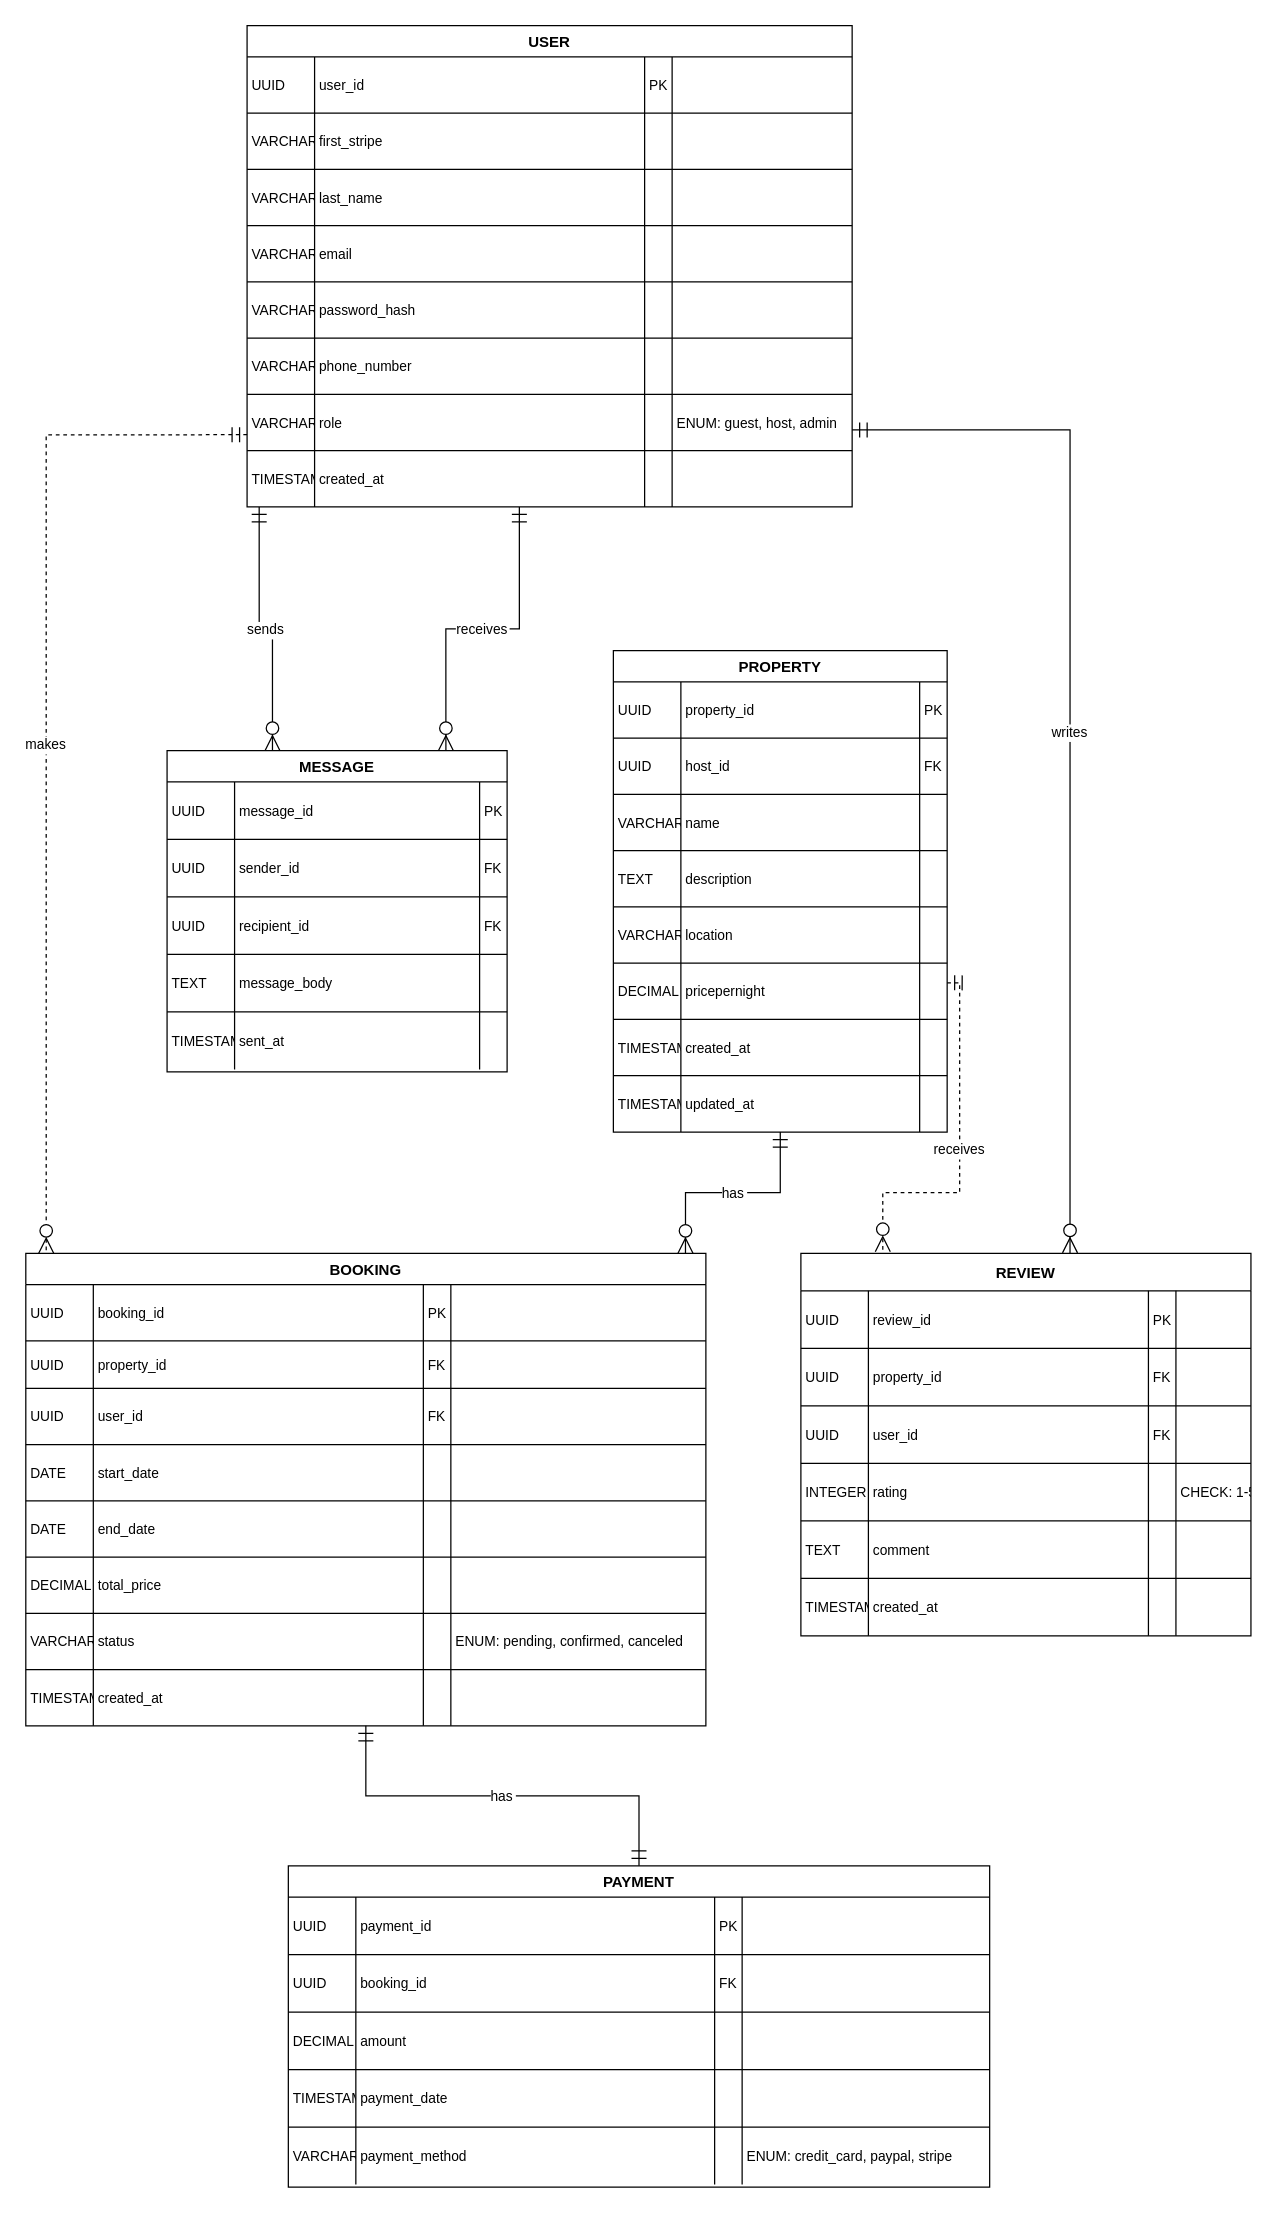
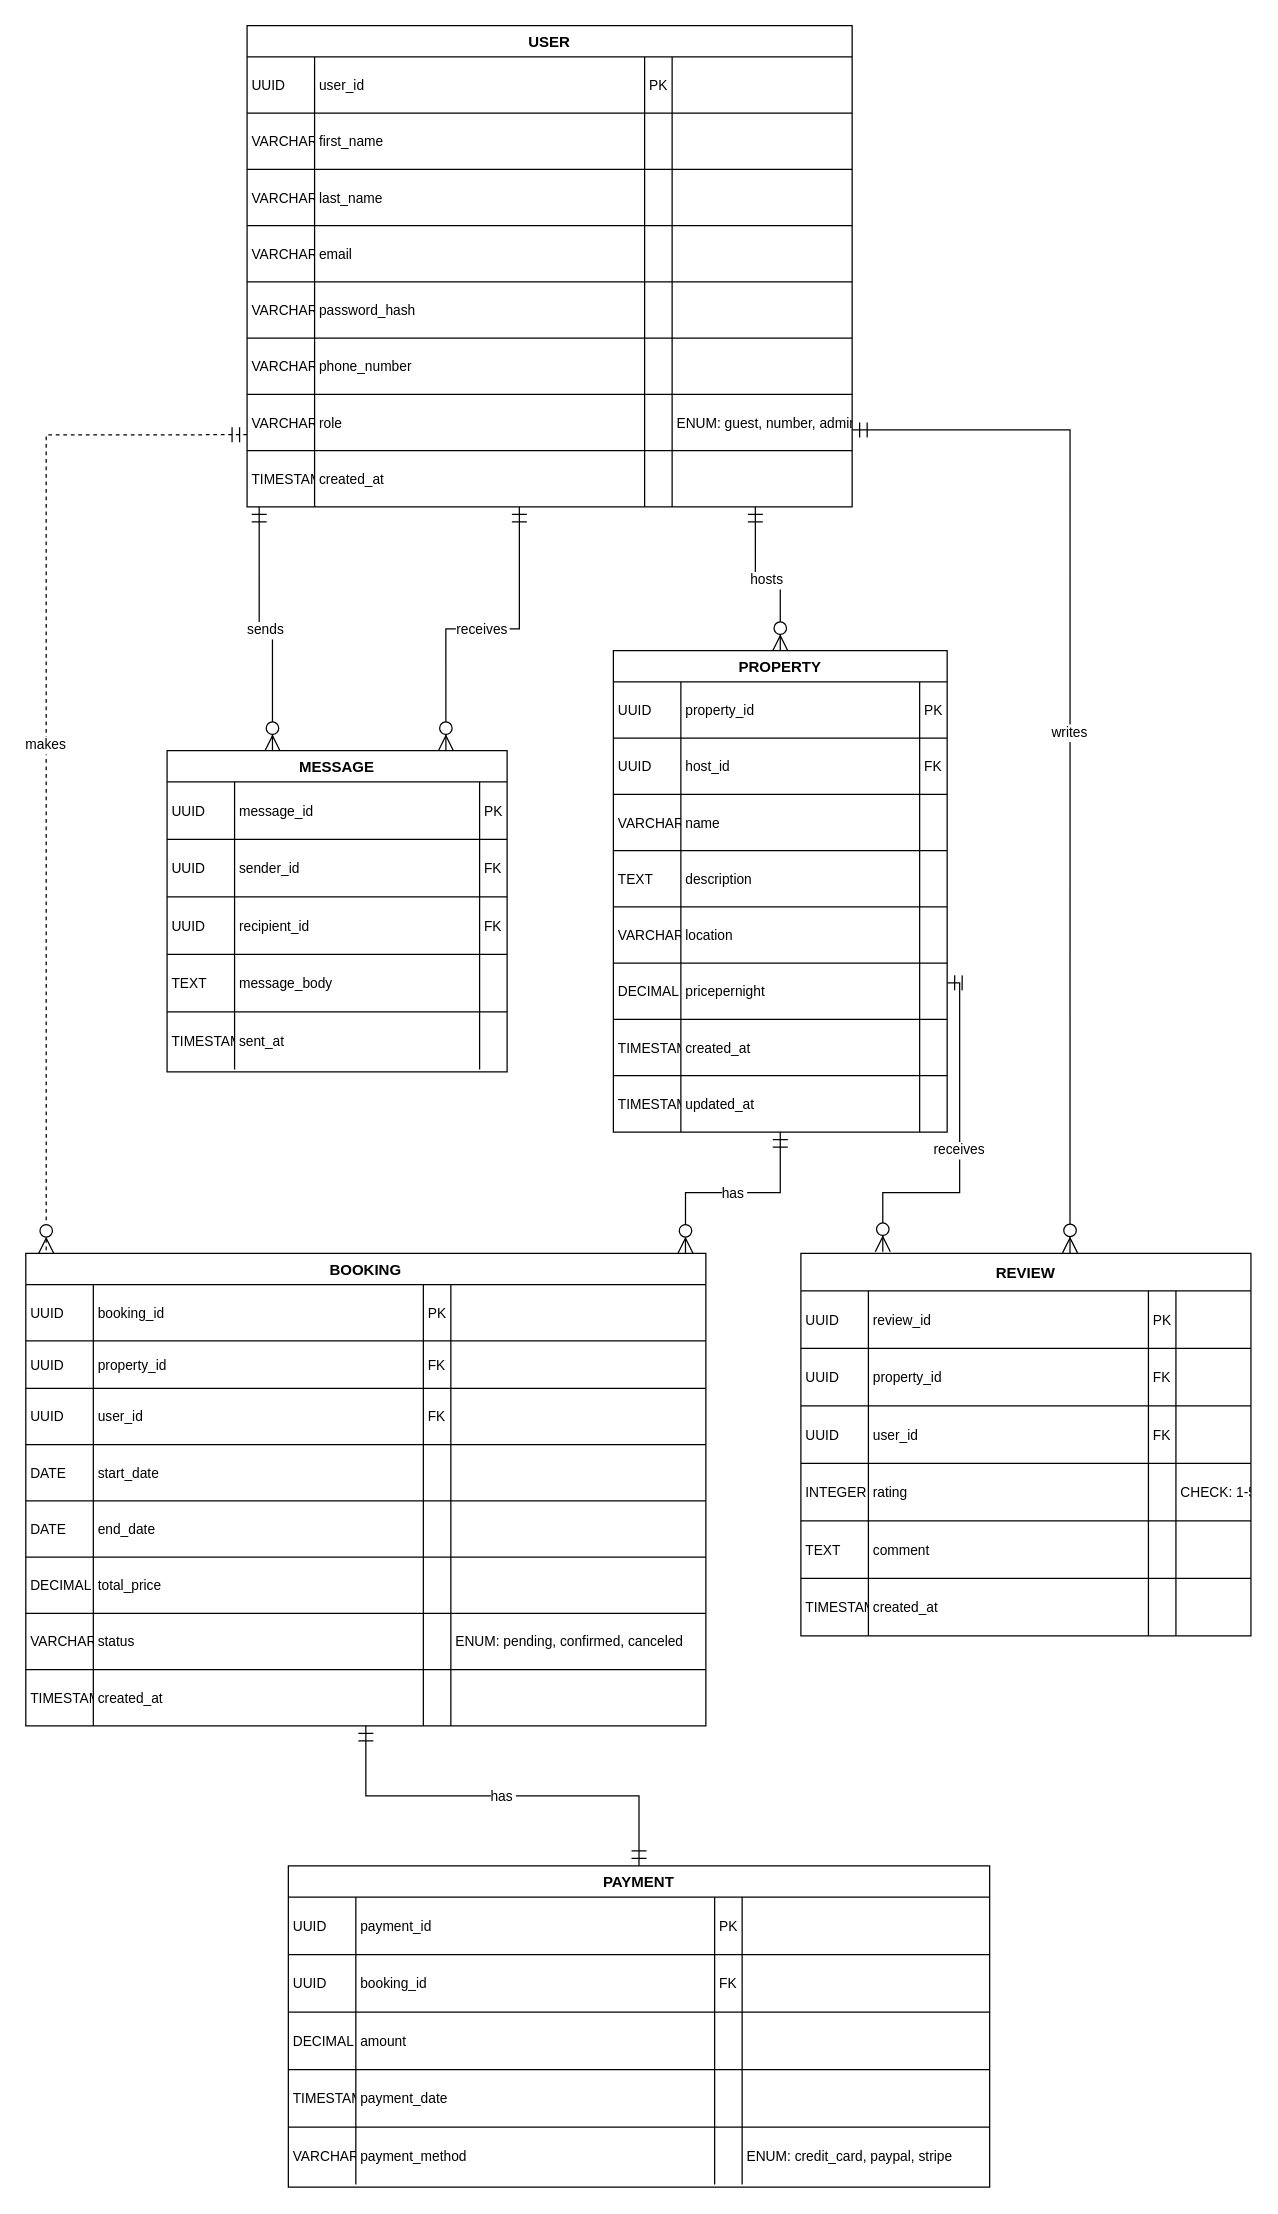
(361, 142) -> (355, 142)
(756, 423) -> (764, 423)
none -> (769, 579)
(959, 1058) -> (959, 1058)
